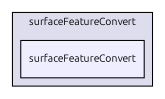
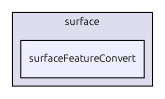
(82, 22) -> (82, 22)
